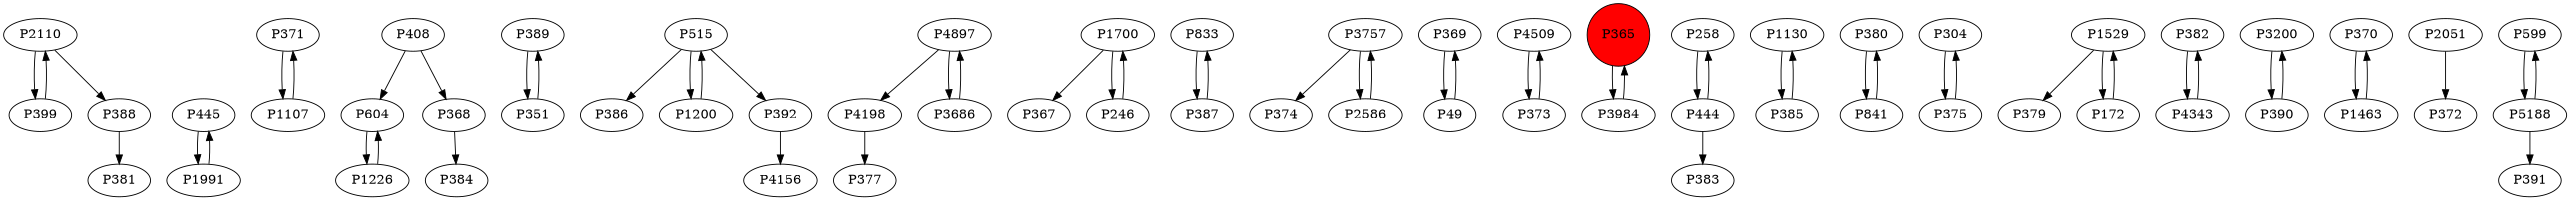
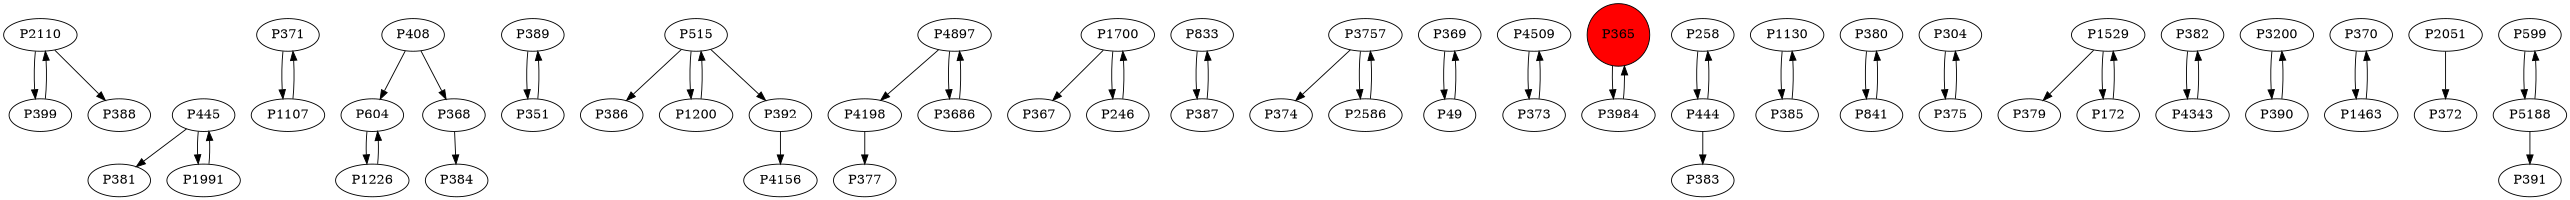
(119, 143) -> (165, 145)
